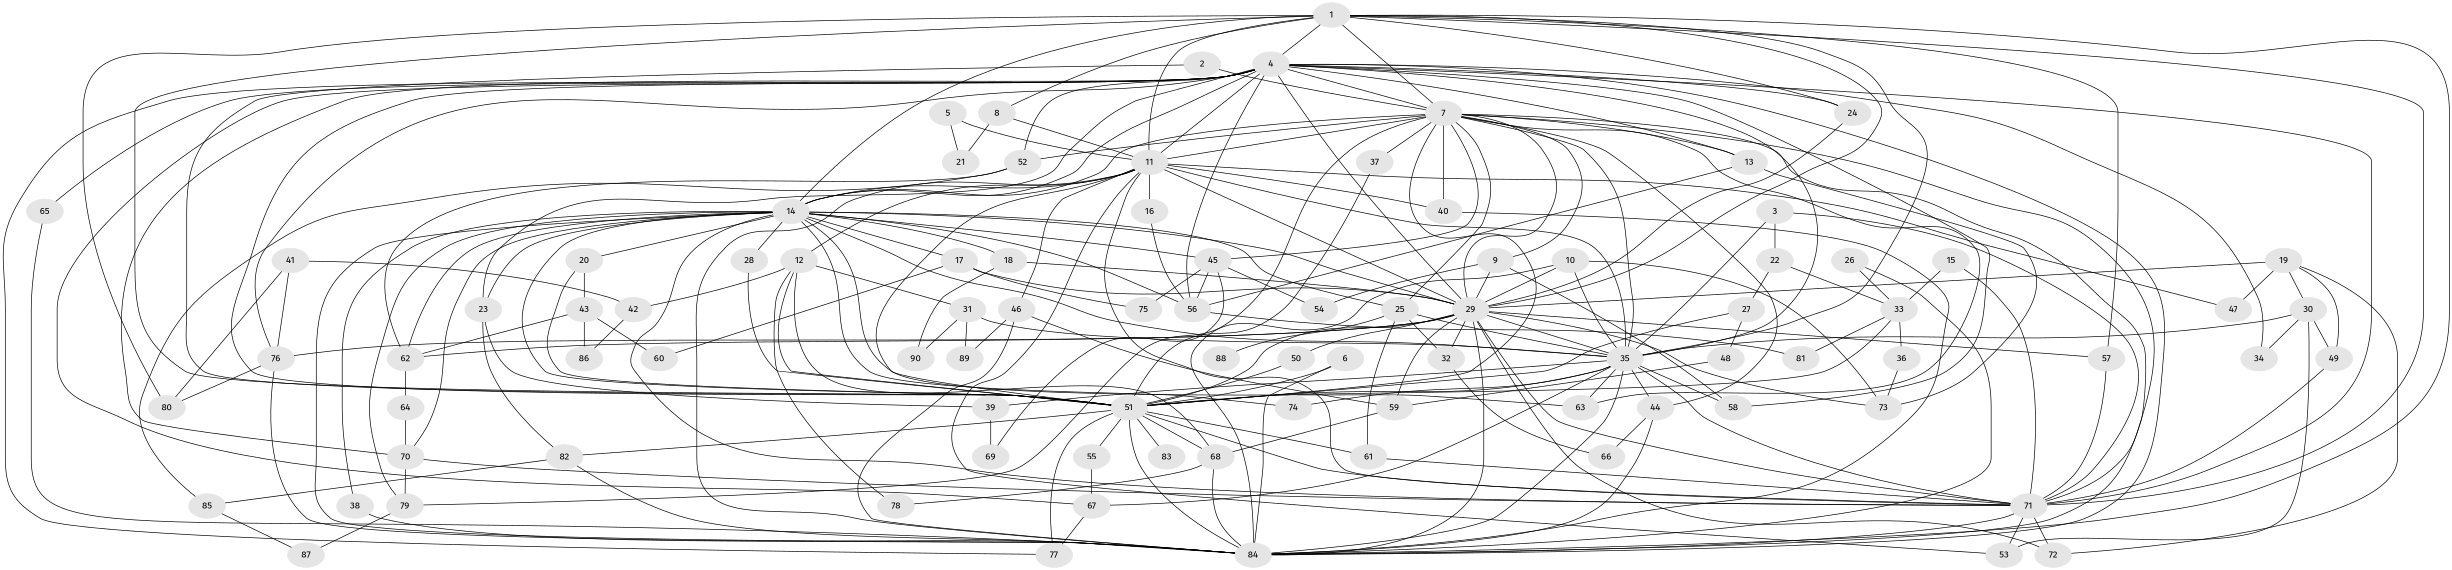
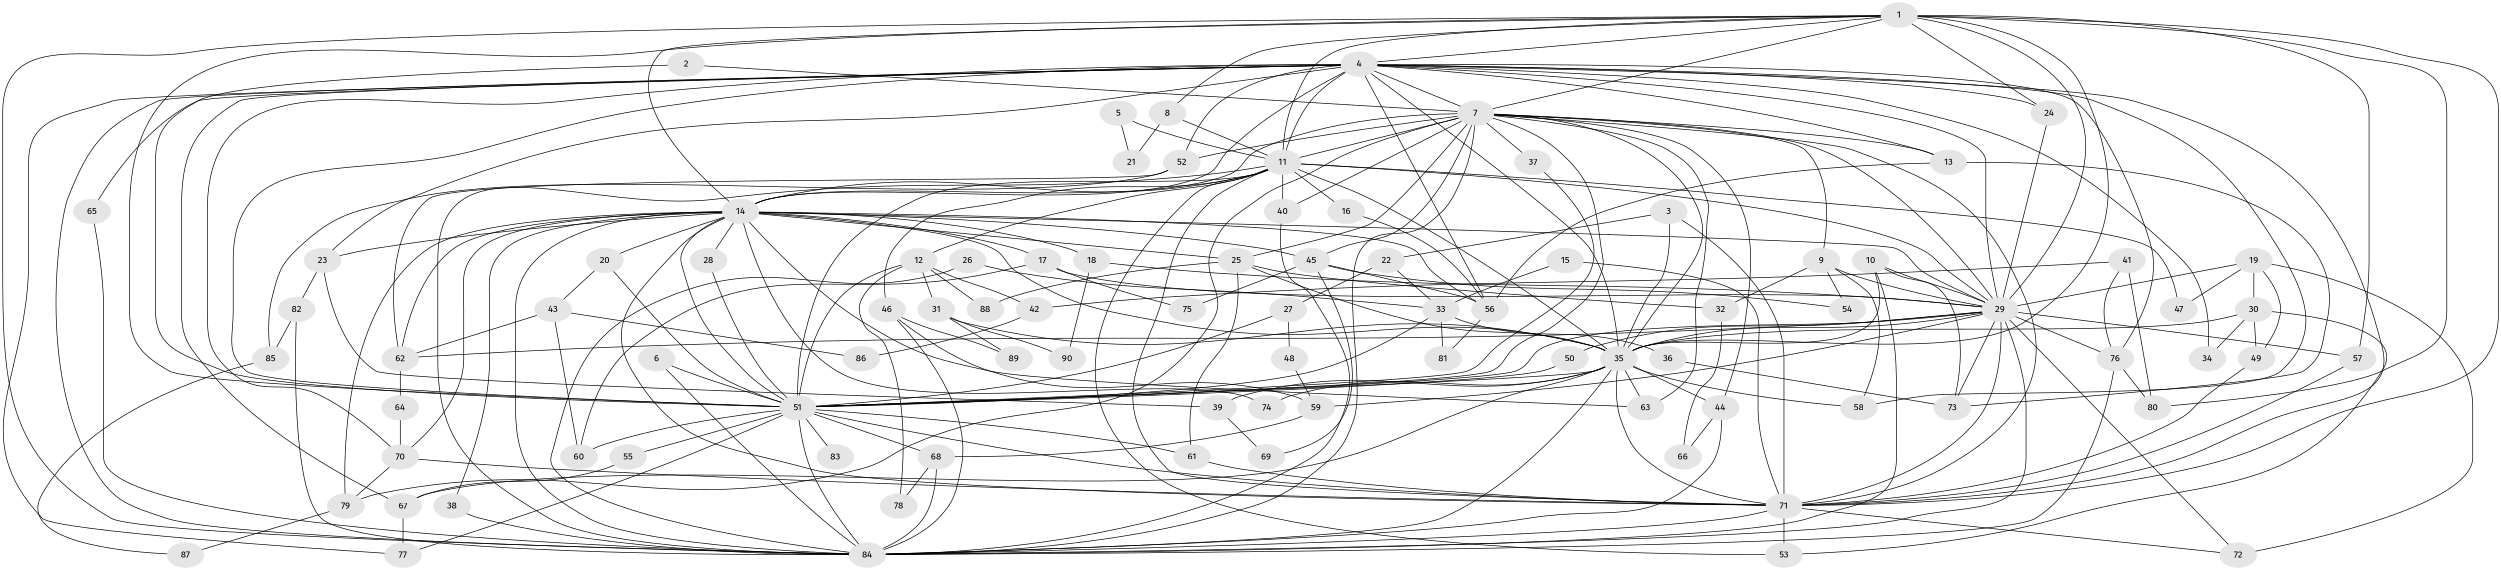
(1459, 334) -> (1771, 285)
(1060, 387) -> (952, 285)
(847, 434) -> (690, 424)
